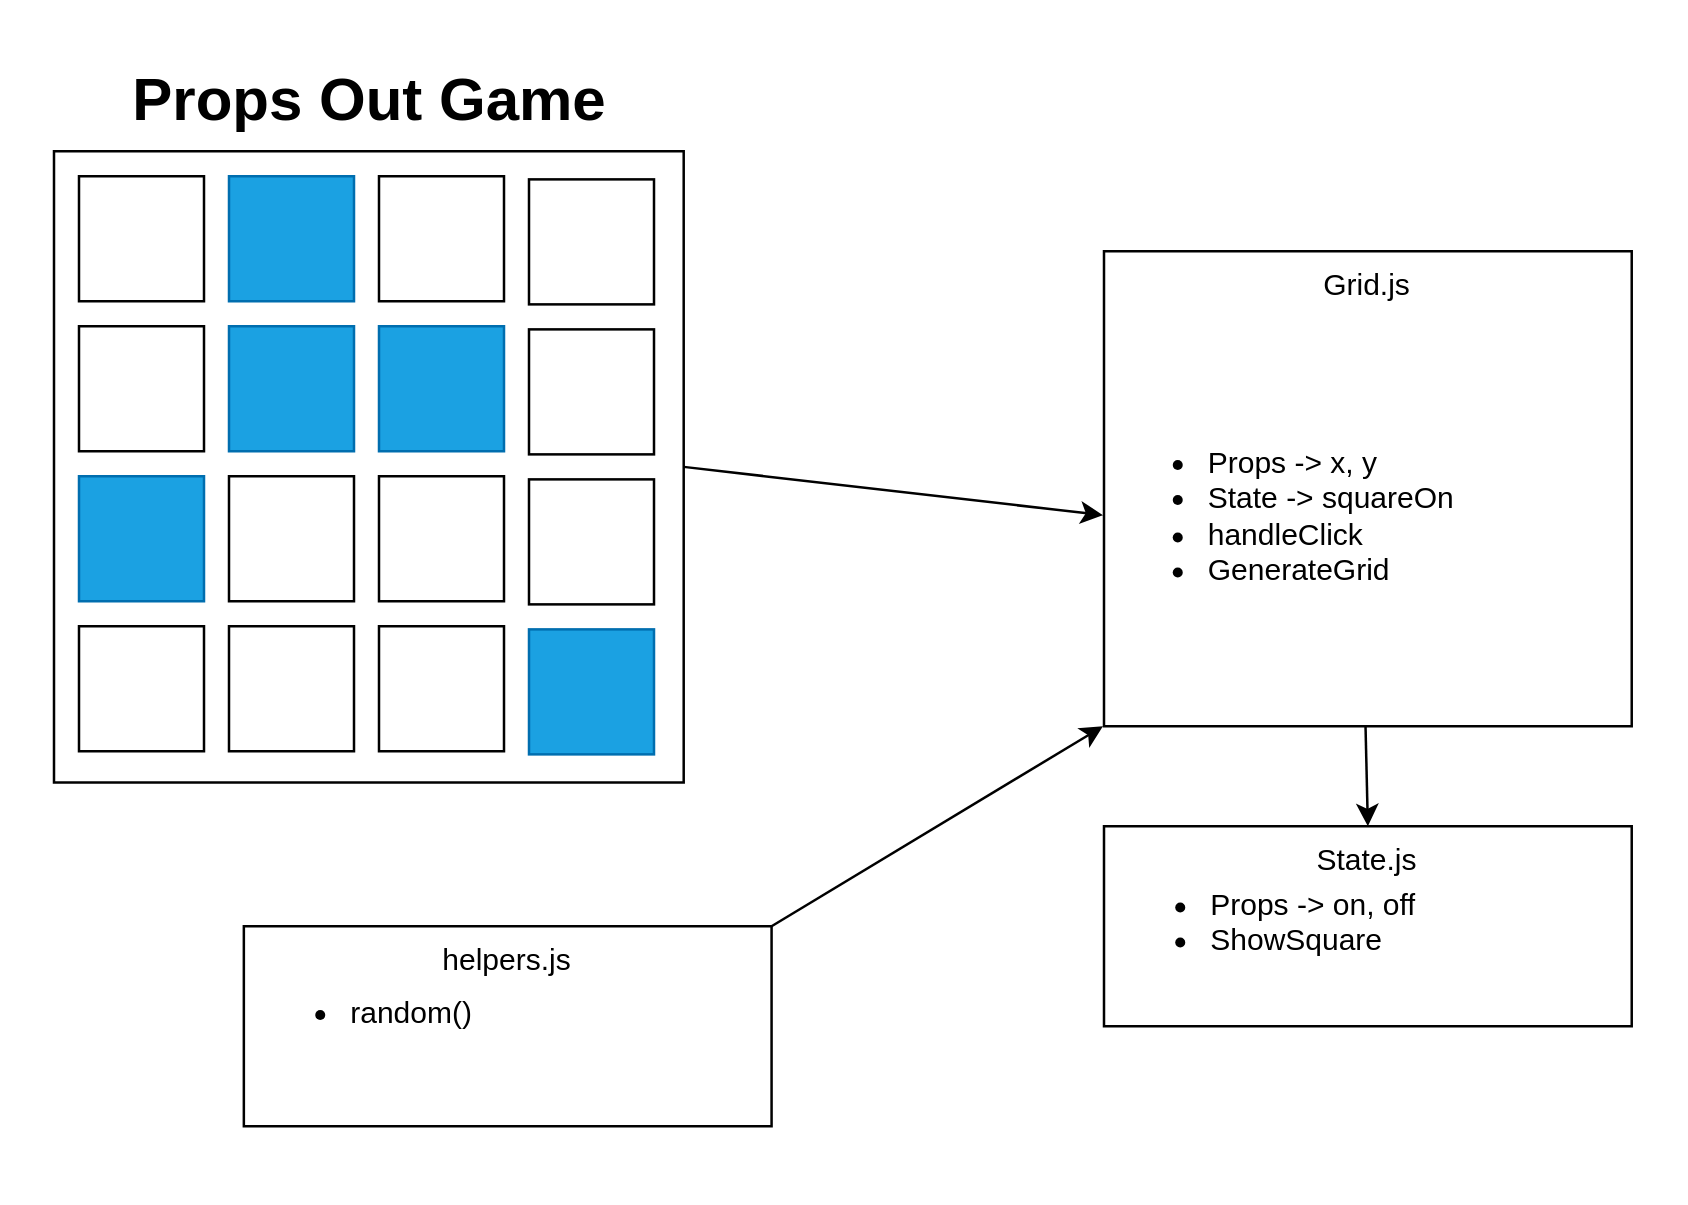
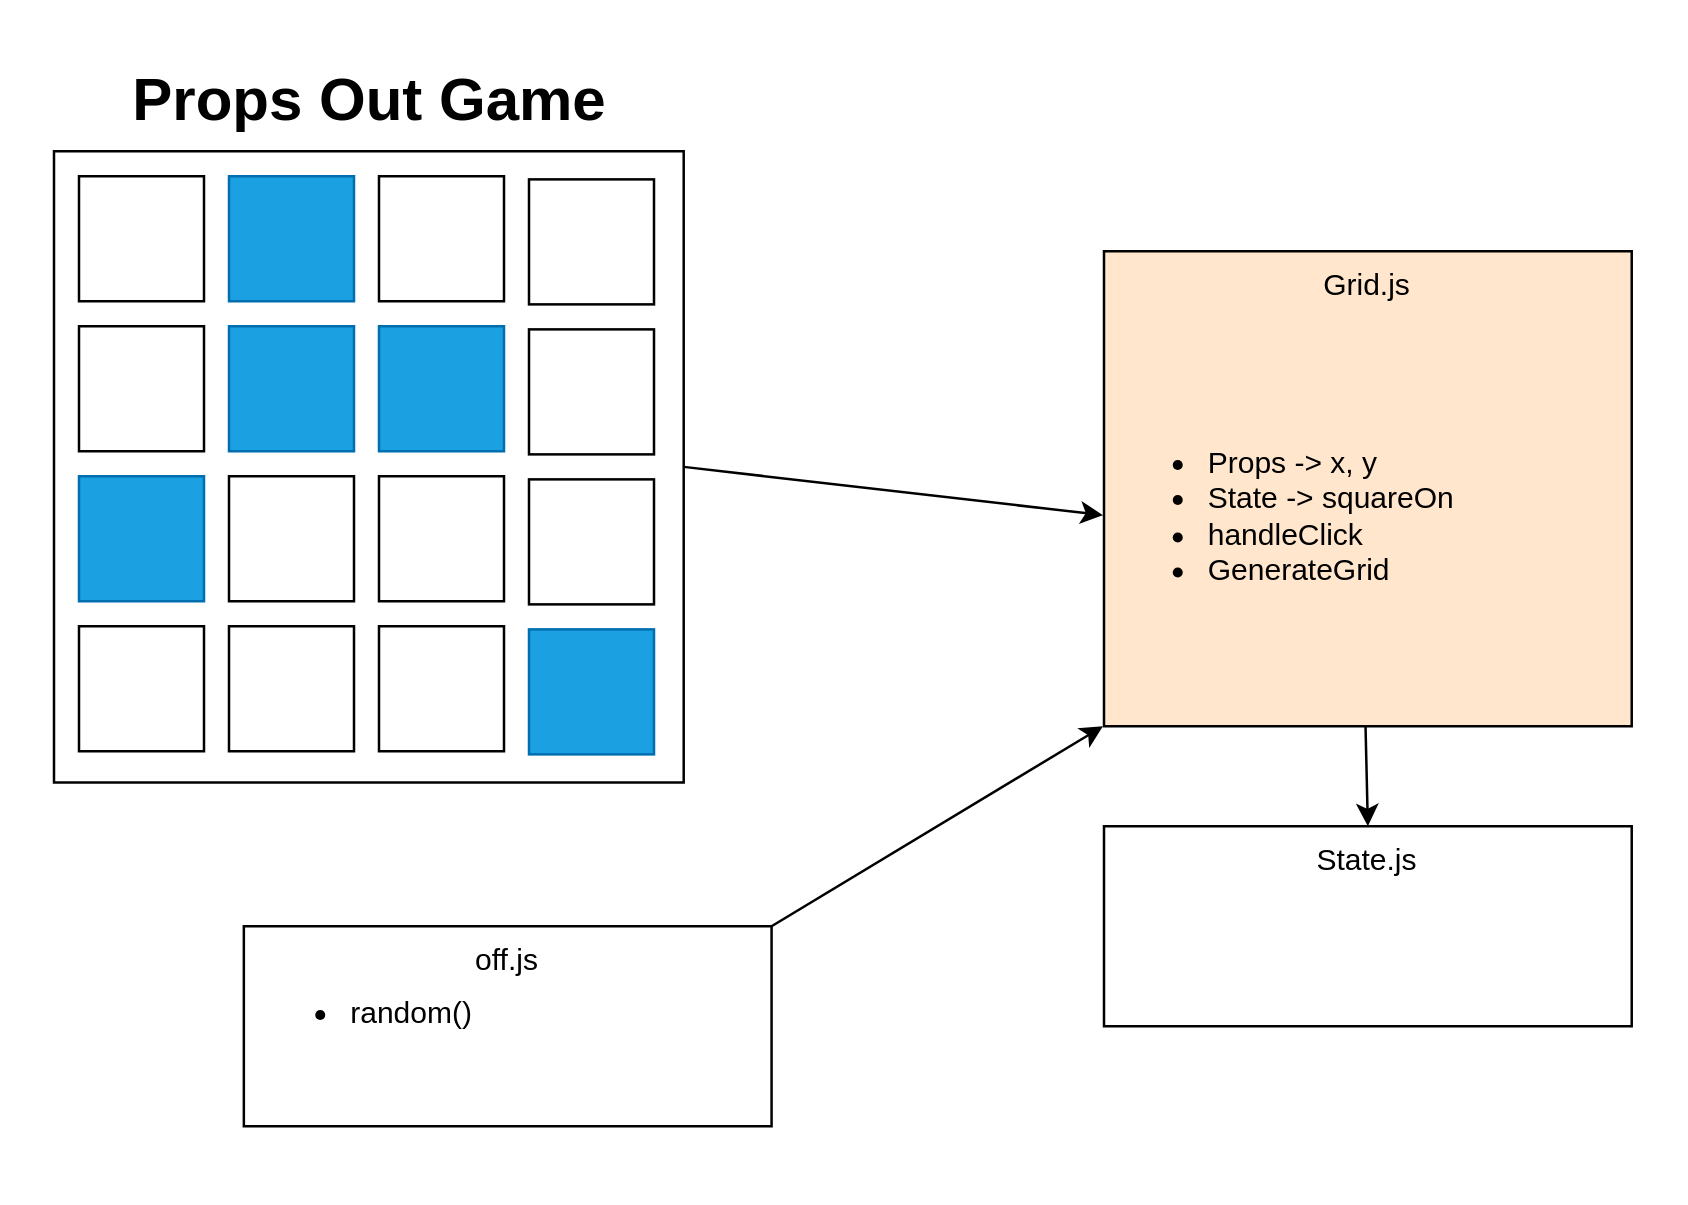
(1368, 489) -> (1368, 489)
(1369, 914) -> none
(508, 962) -> (508, 962)
